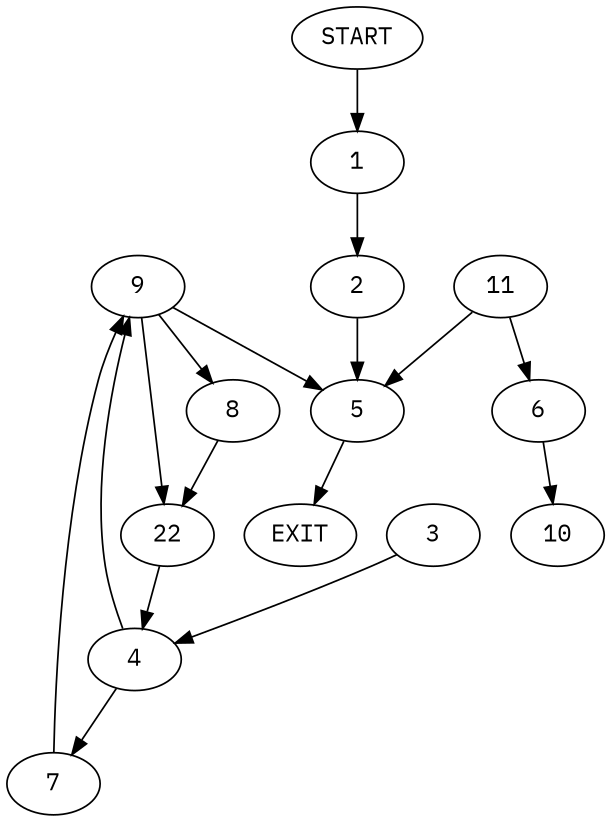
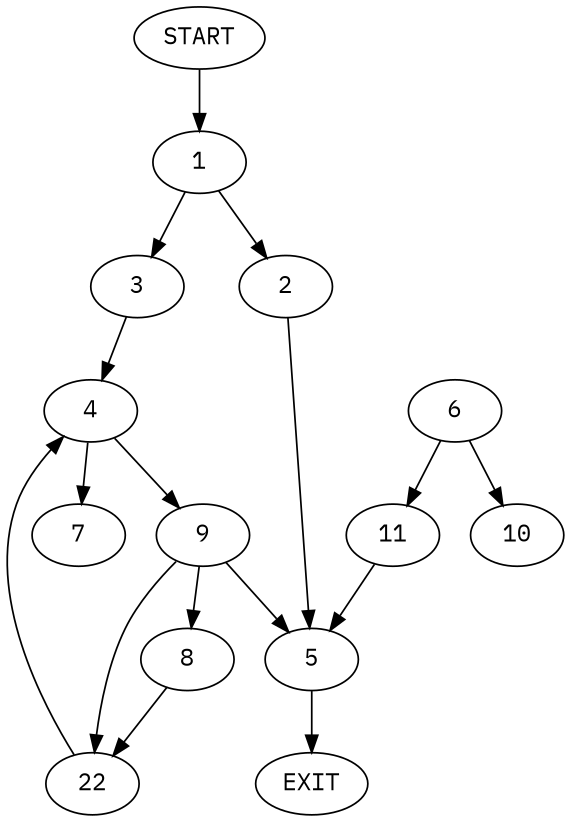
none -> (172, 217)
(517, 341) -> (428, 465)
(69, 539) -> none
